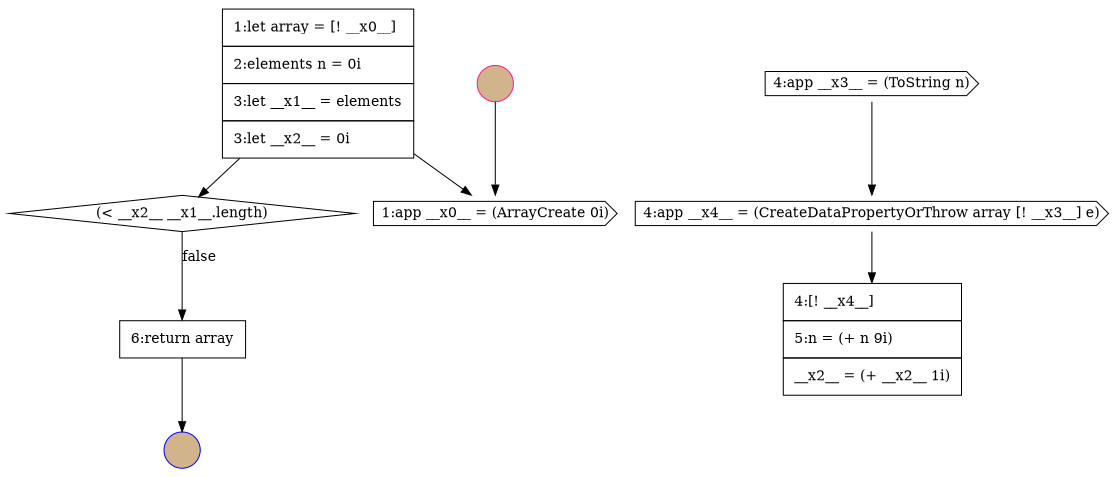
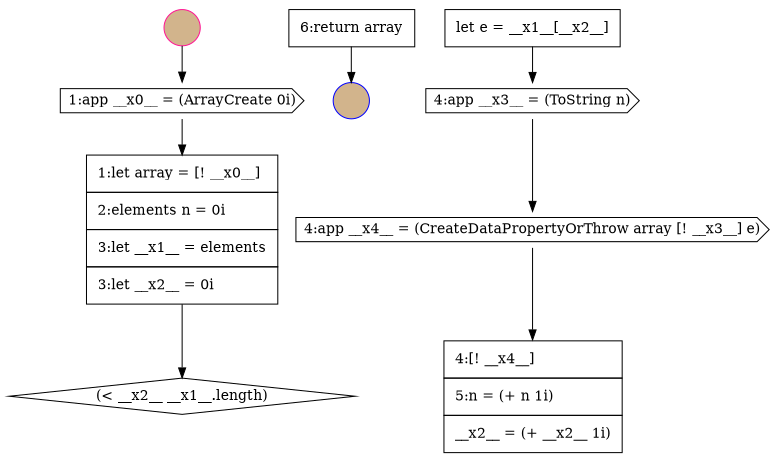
none -> (533, 28)
(438, 171) -> (182, 132)
(182, 271) -> none
(844, 339) -> (504, 396)
